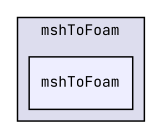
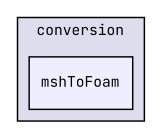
(81, 31) -> (81, 31)
